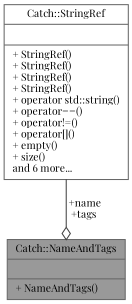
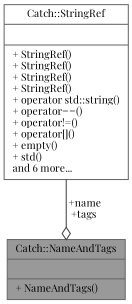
(29, 157) -> (27, 157)
